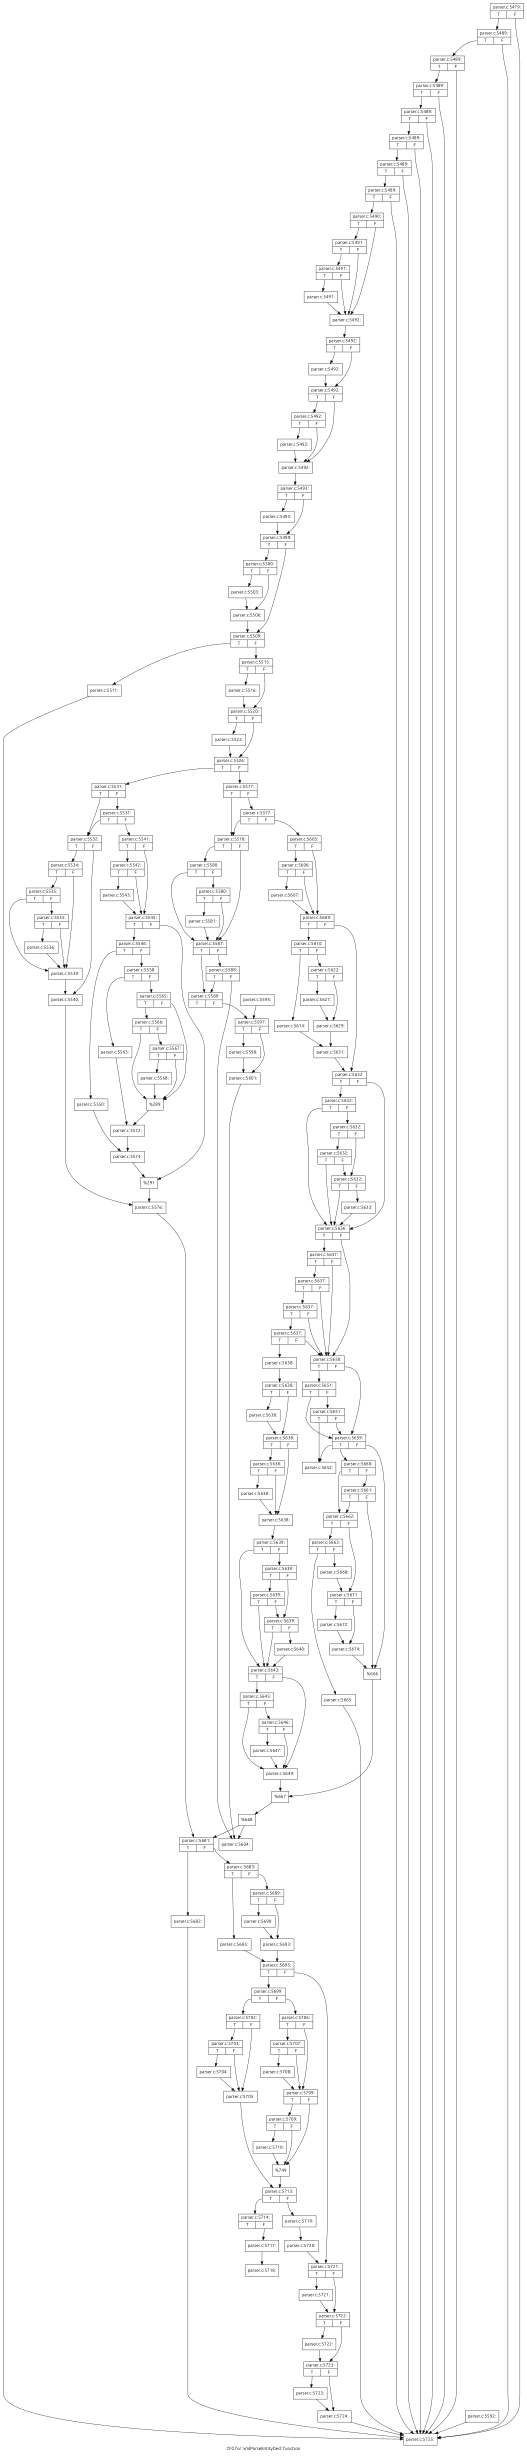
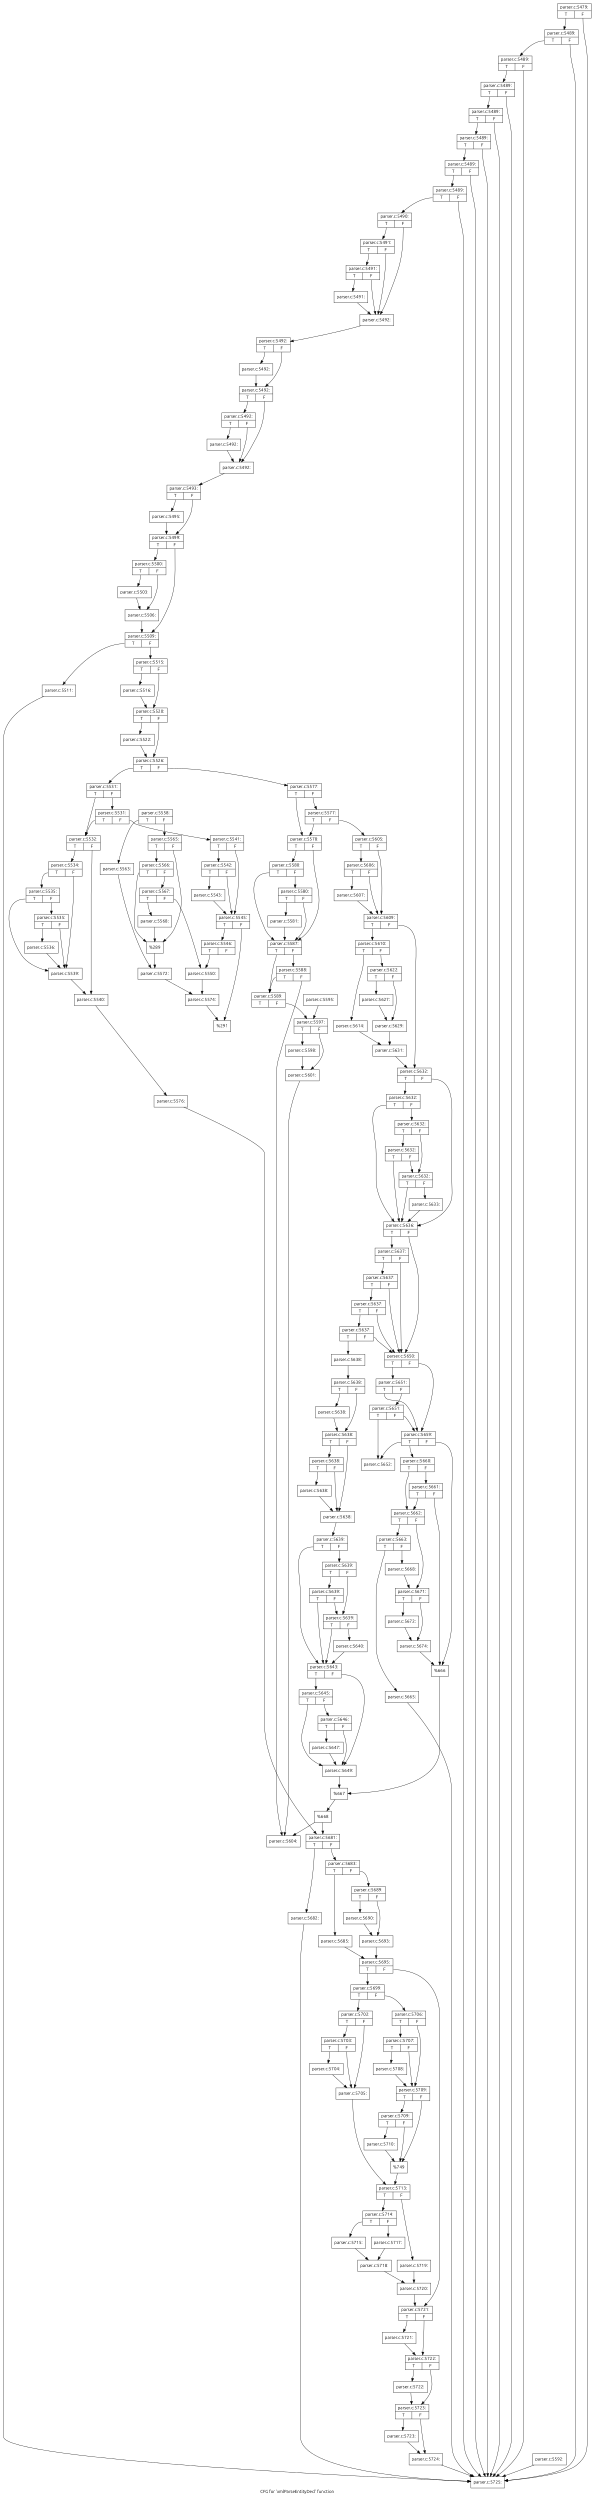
(142, 959) -> none
(176, 1080) -> (189, 931)
(149, 1194) -> none
none -> (349, 2243)
none -> (393, 2276)
